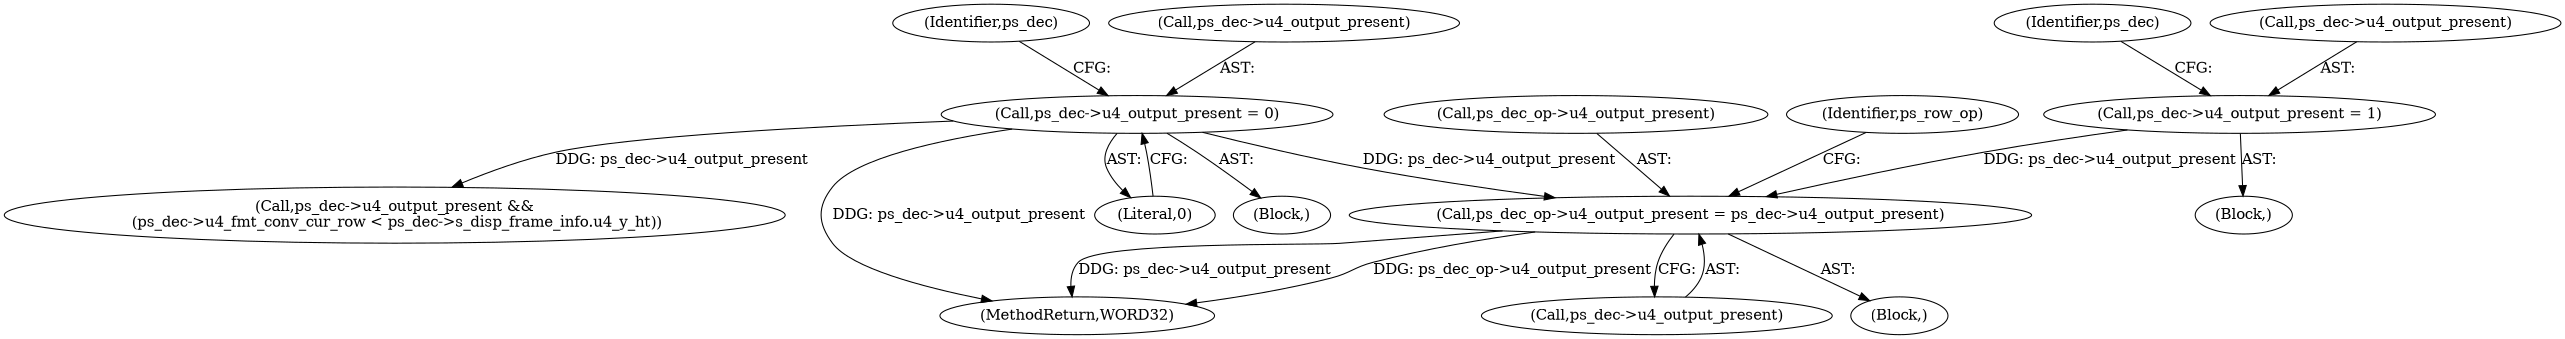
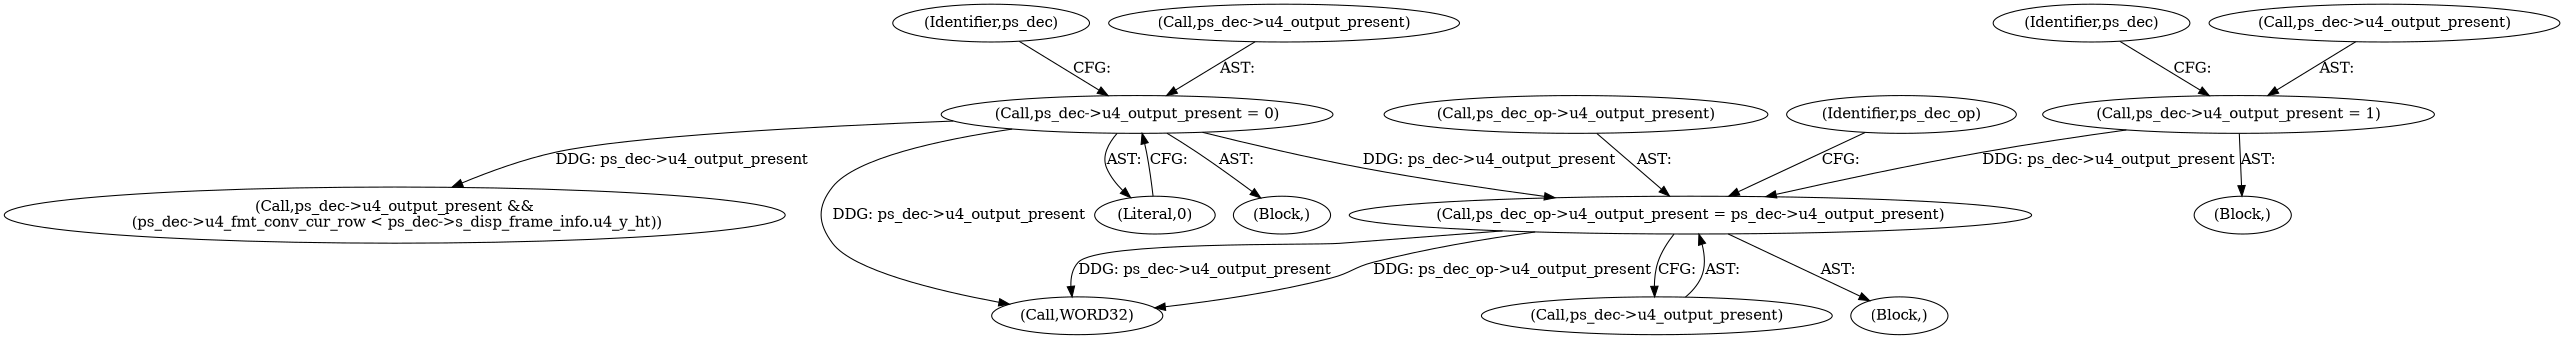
(1902, 114) -> (1901, 114)
(1077, 316) -> (1077, 316)
